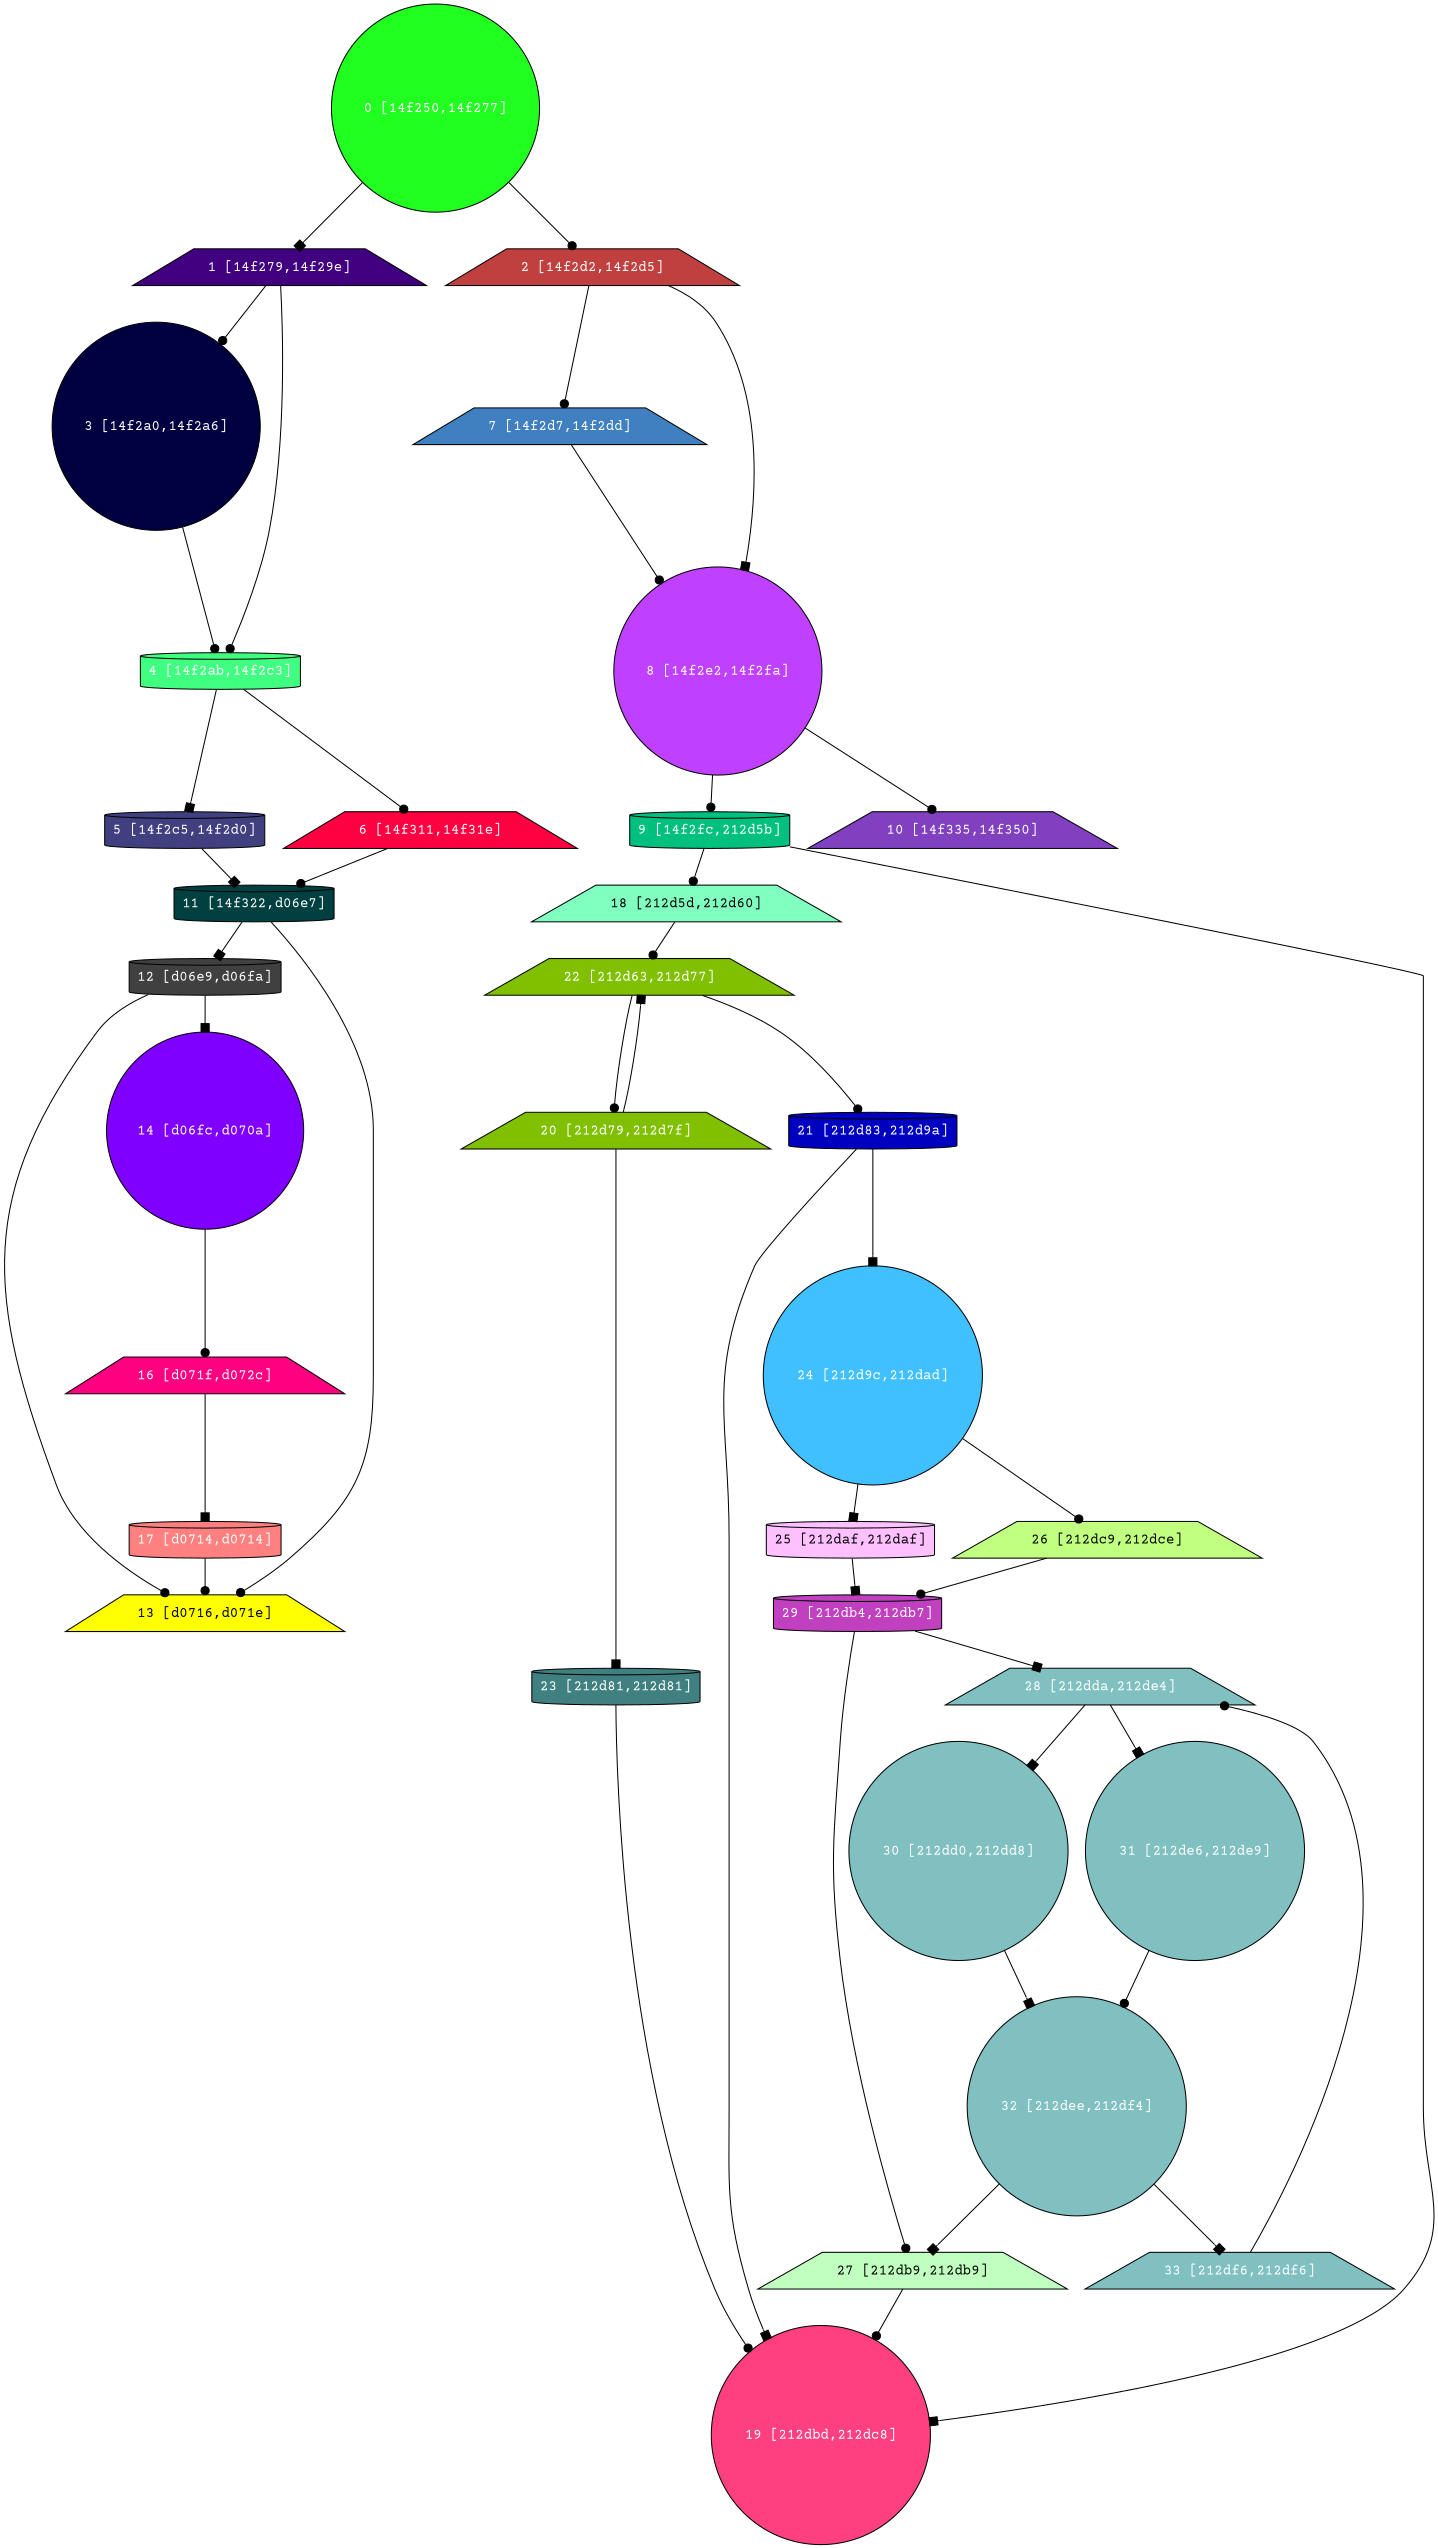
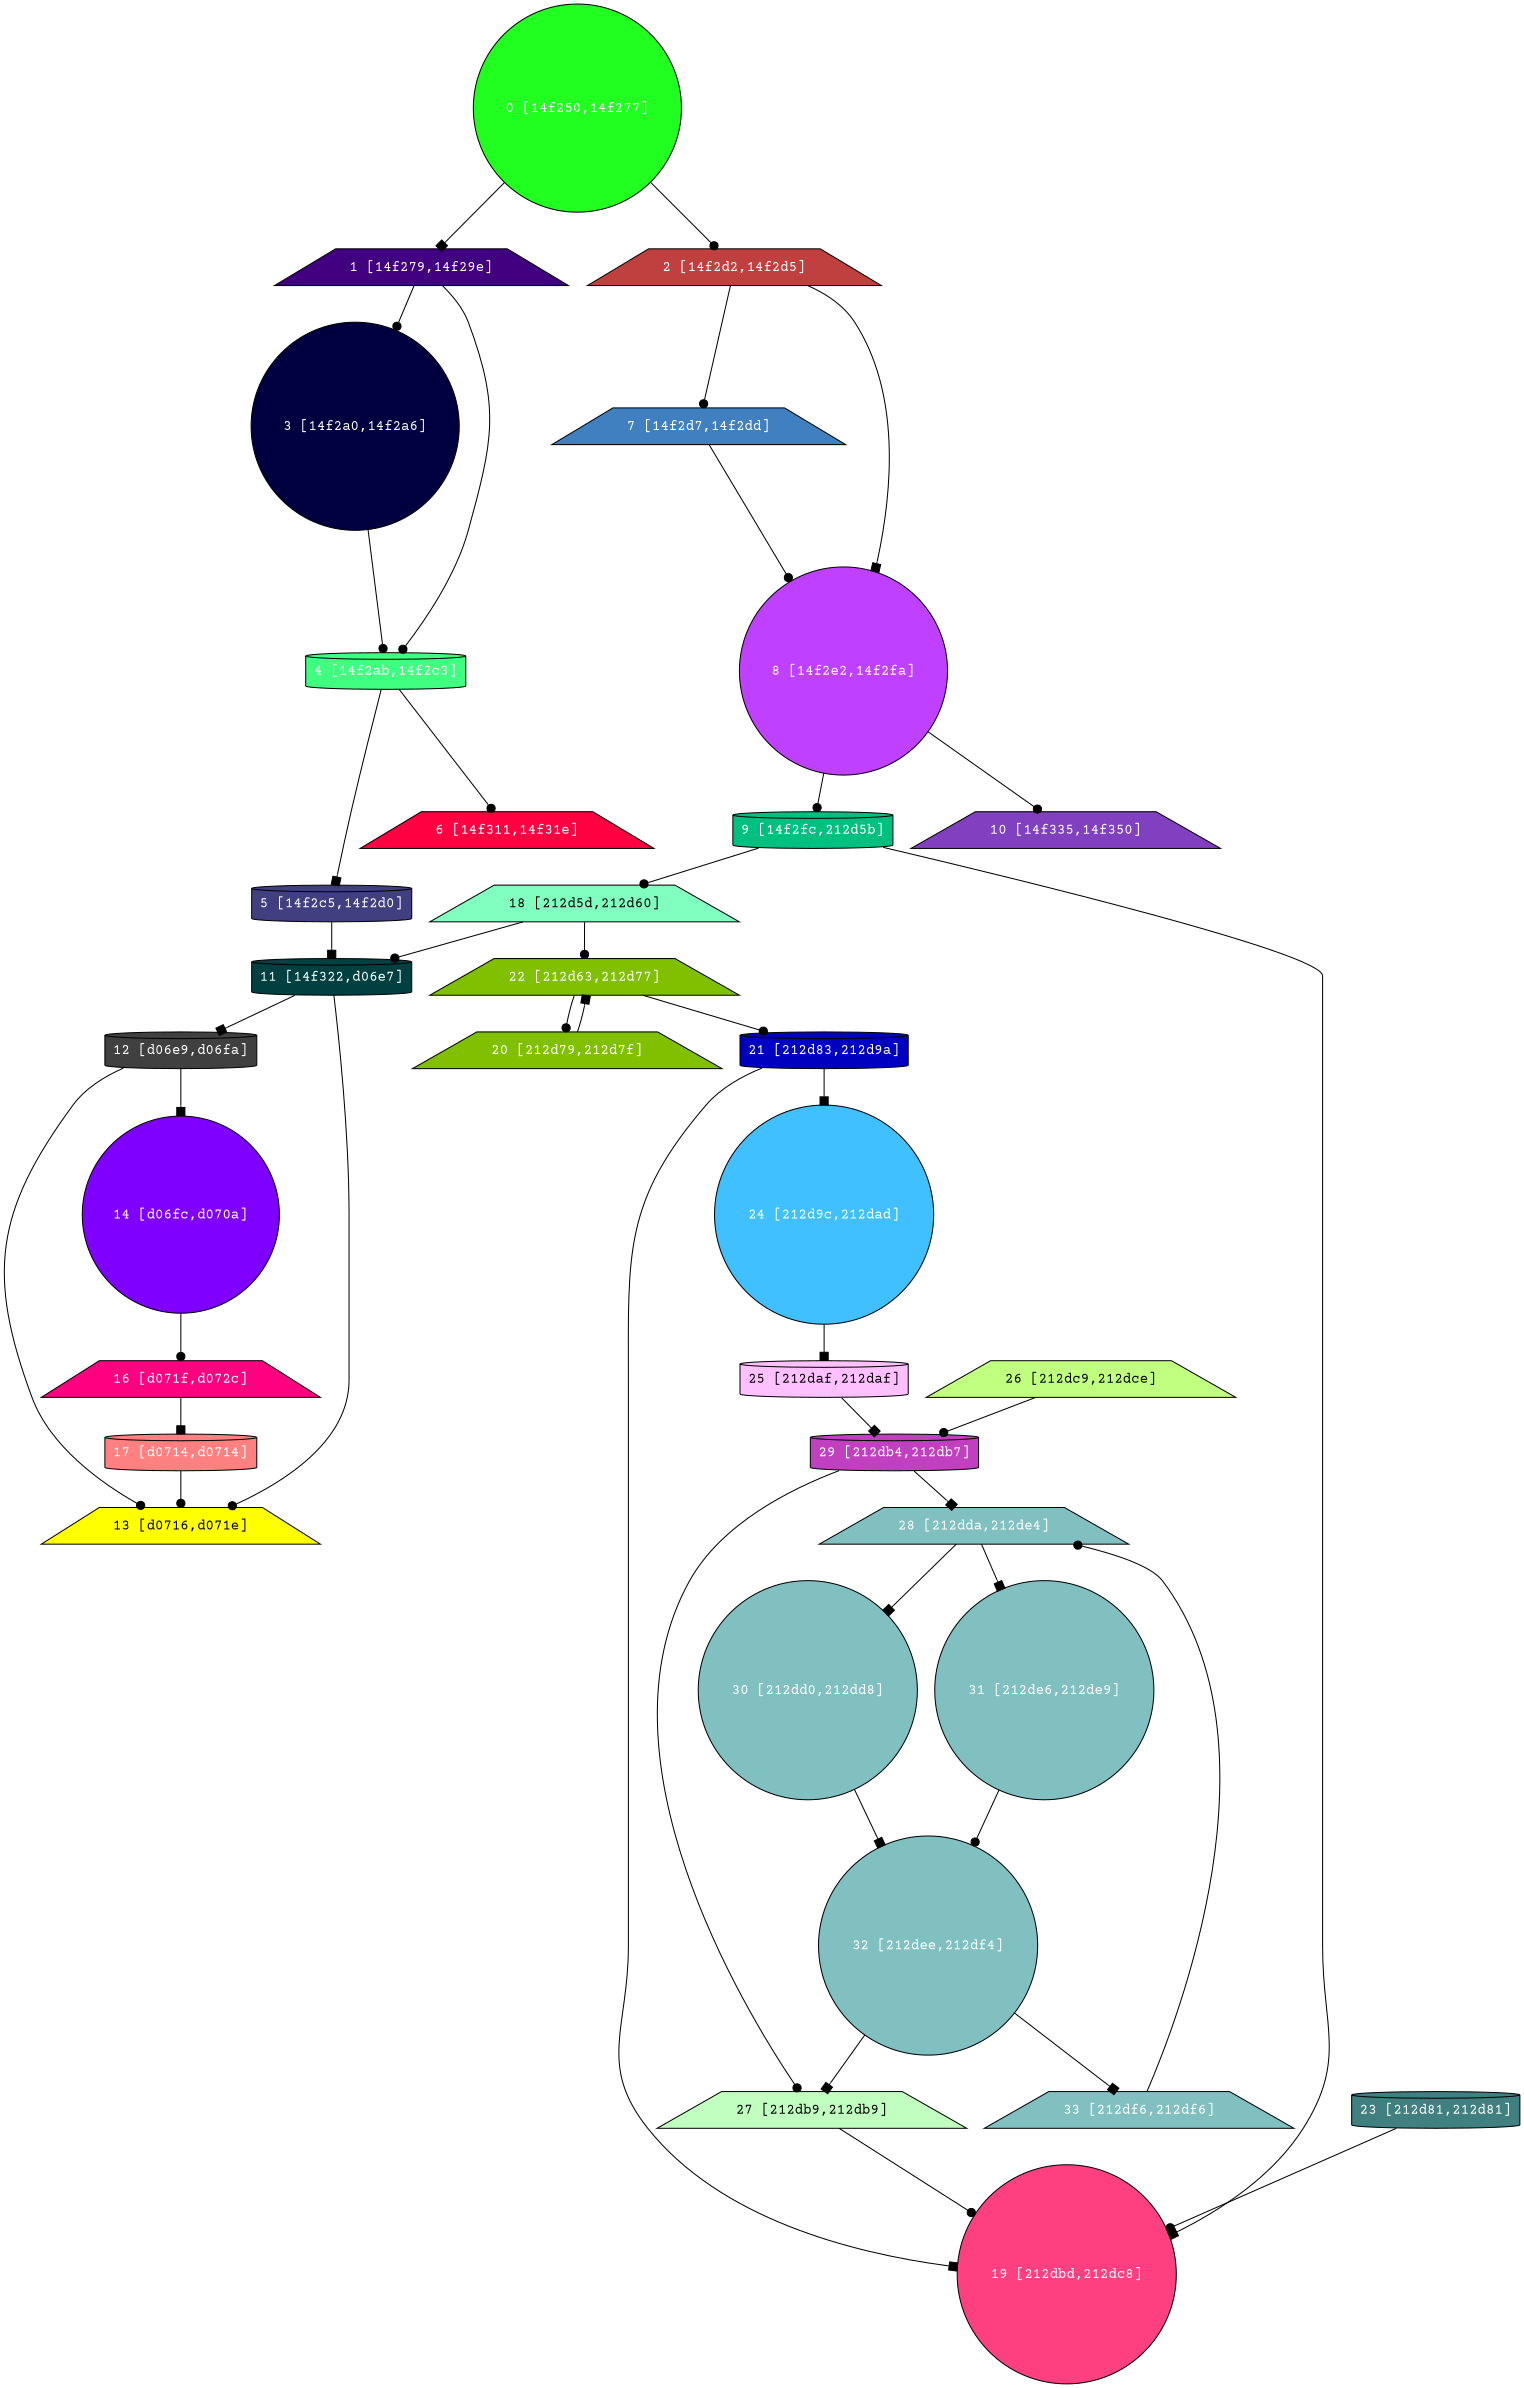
(346, 865) -> (461, 939)
(616, 1404) -> none
(1019, 1478) -> none
